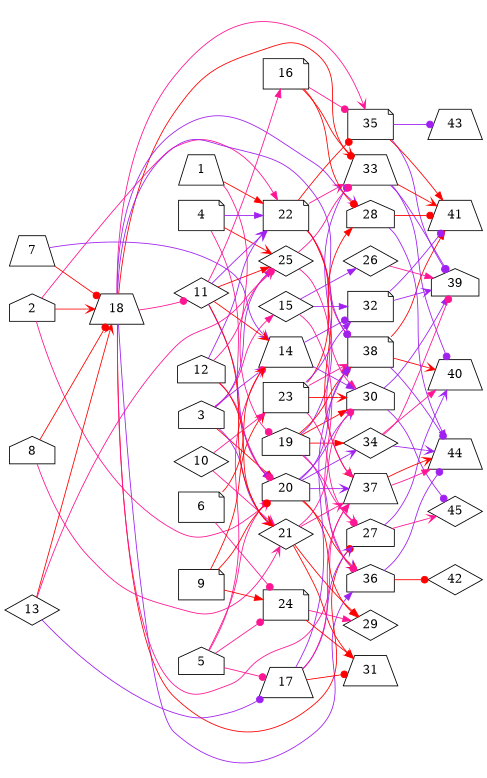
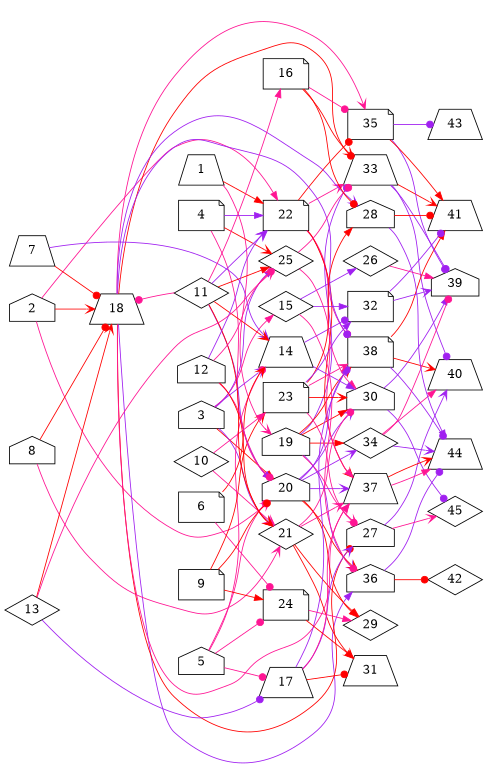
(246, 282) -> (246, 282)
(160, 307) -> (158, 296)
